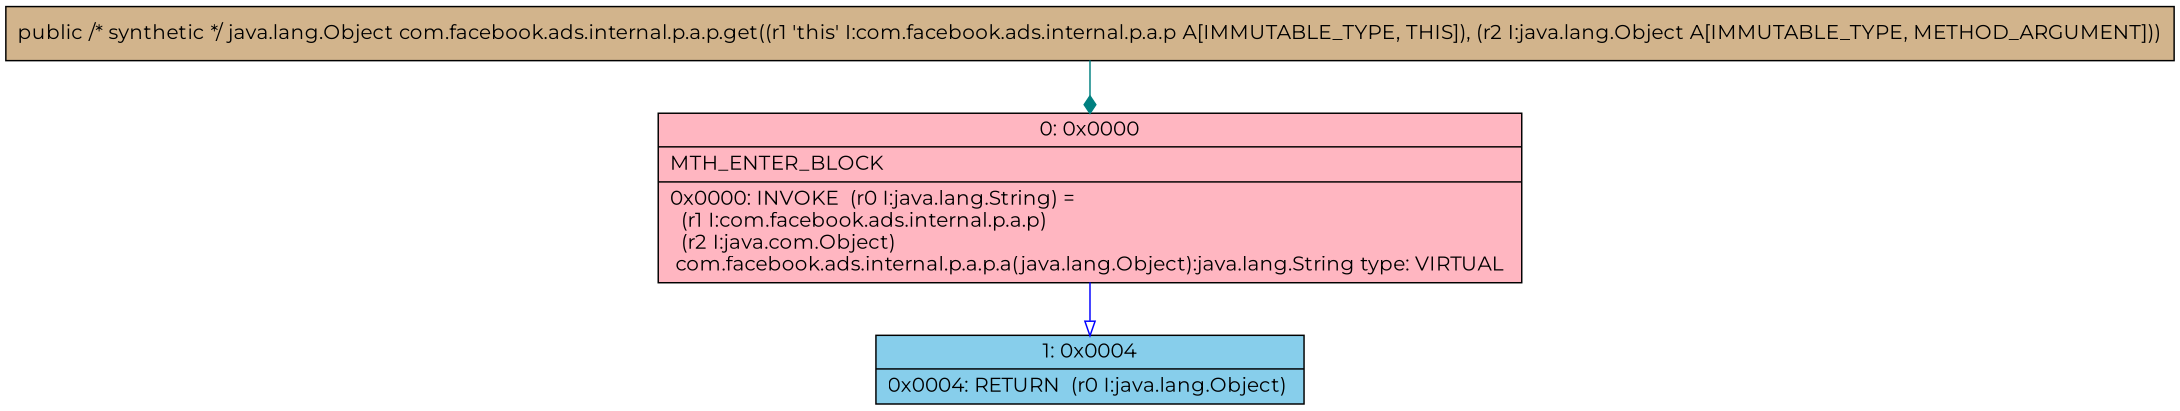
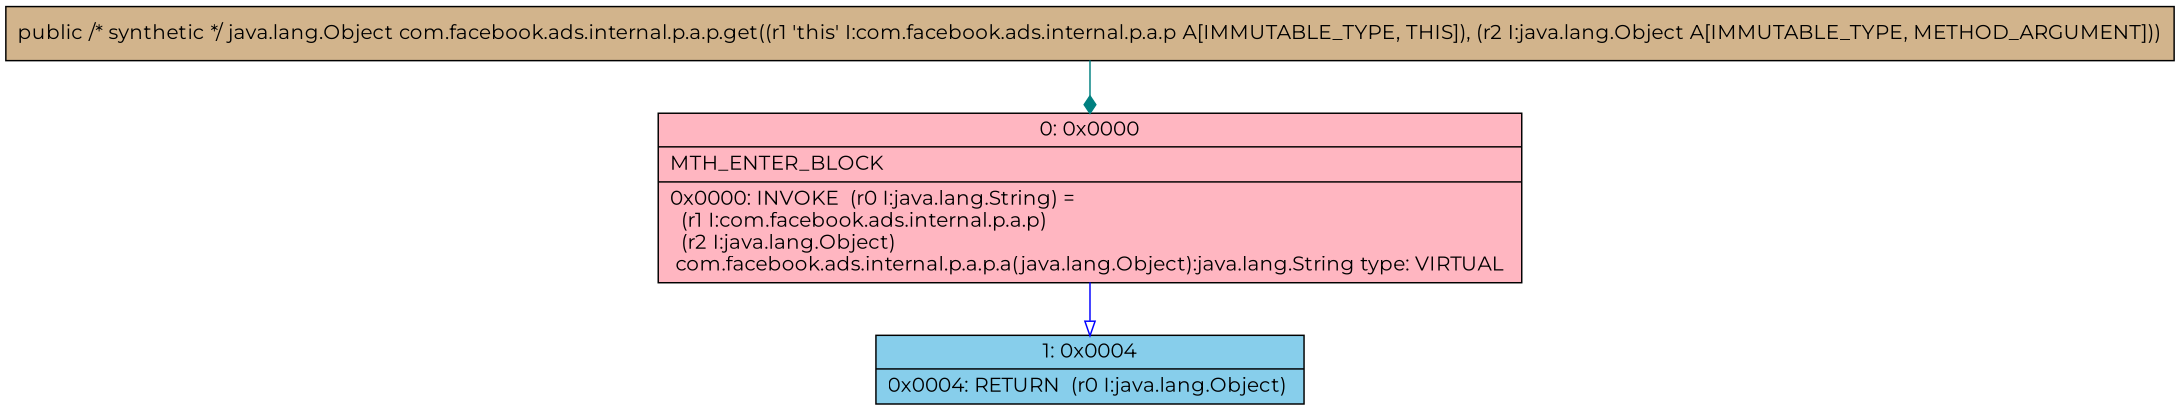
(783, 243) -> (783, 243)
